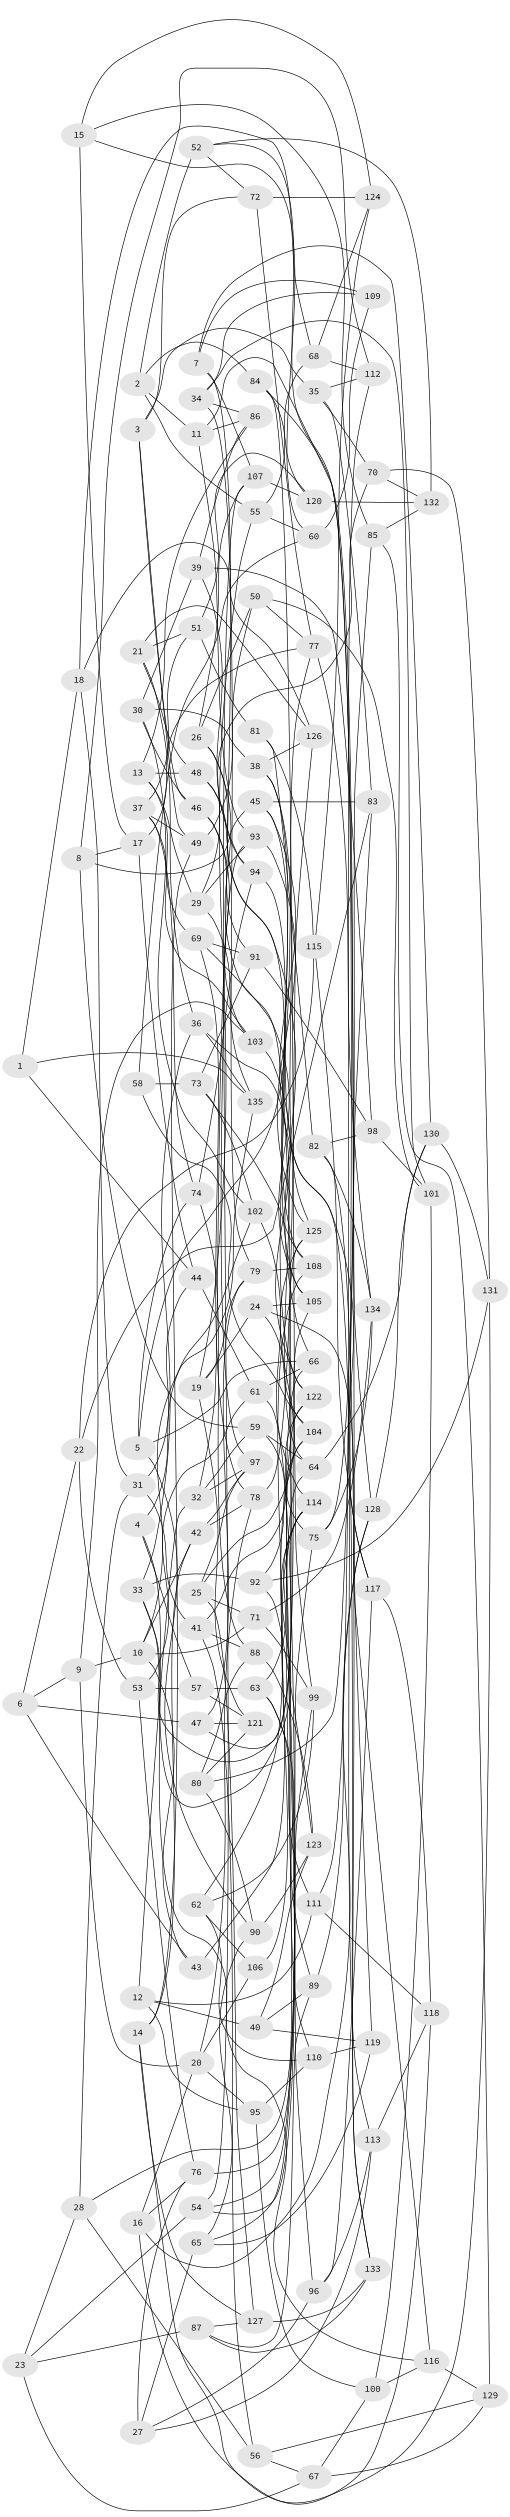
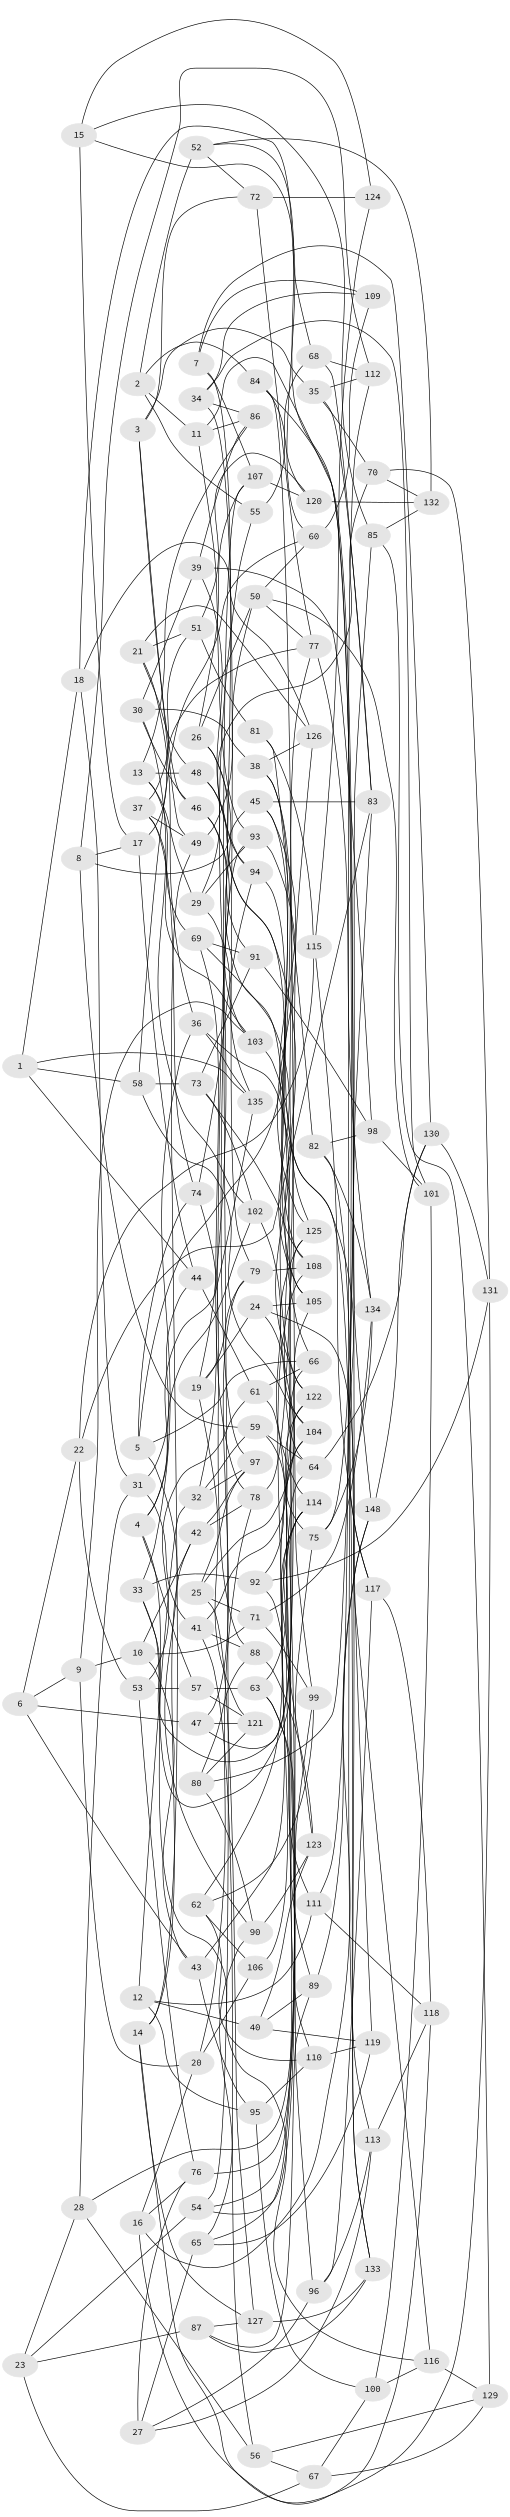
(336, 297) -> (354, 577)
(287, 526) -> (281, 571)
none -> (79, 1075)
(199, 1352) -> (196, 1315)
(373, 1509) -> (373, 1509)
(219, 2082) -> (216, 2040)
